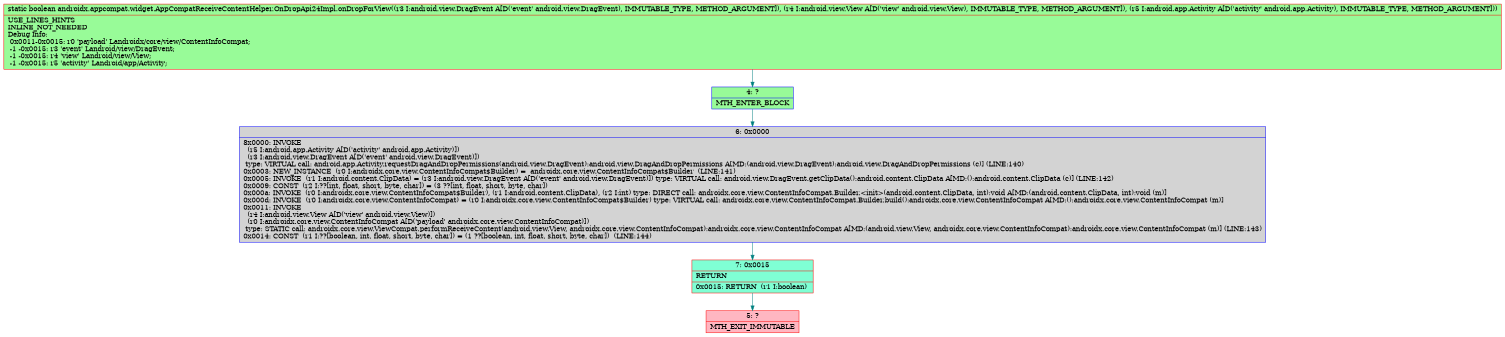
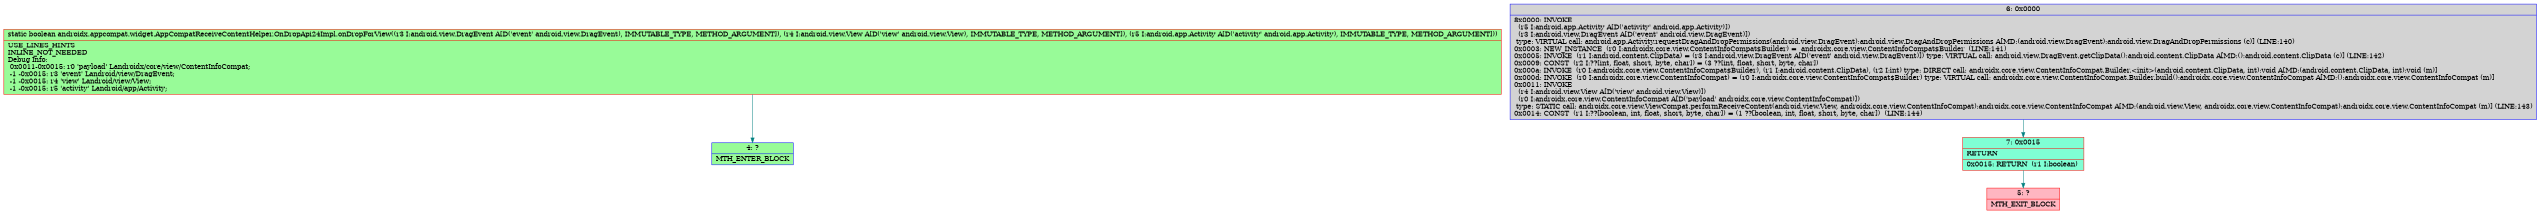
(753, 115) -> none
(753, 327) -> (2023, 204)
